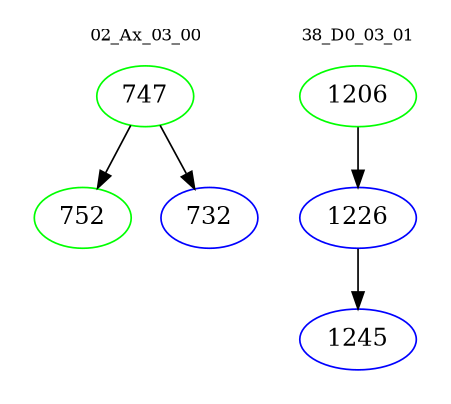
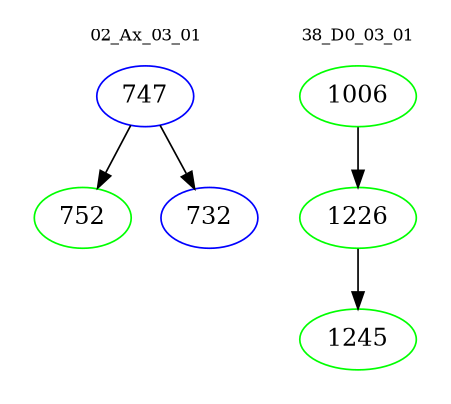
(146, 36) -> (146, 36)
(145, 96) -> (145, 96)
(358, 96) -> (358, 96)
(358, 218) -> (358, 218)
(358, 339) -> (358, 339)
